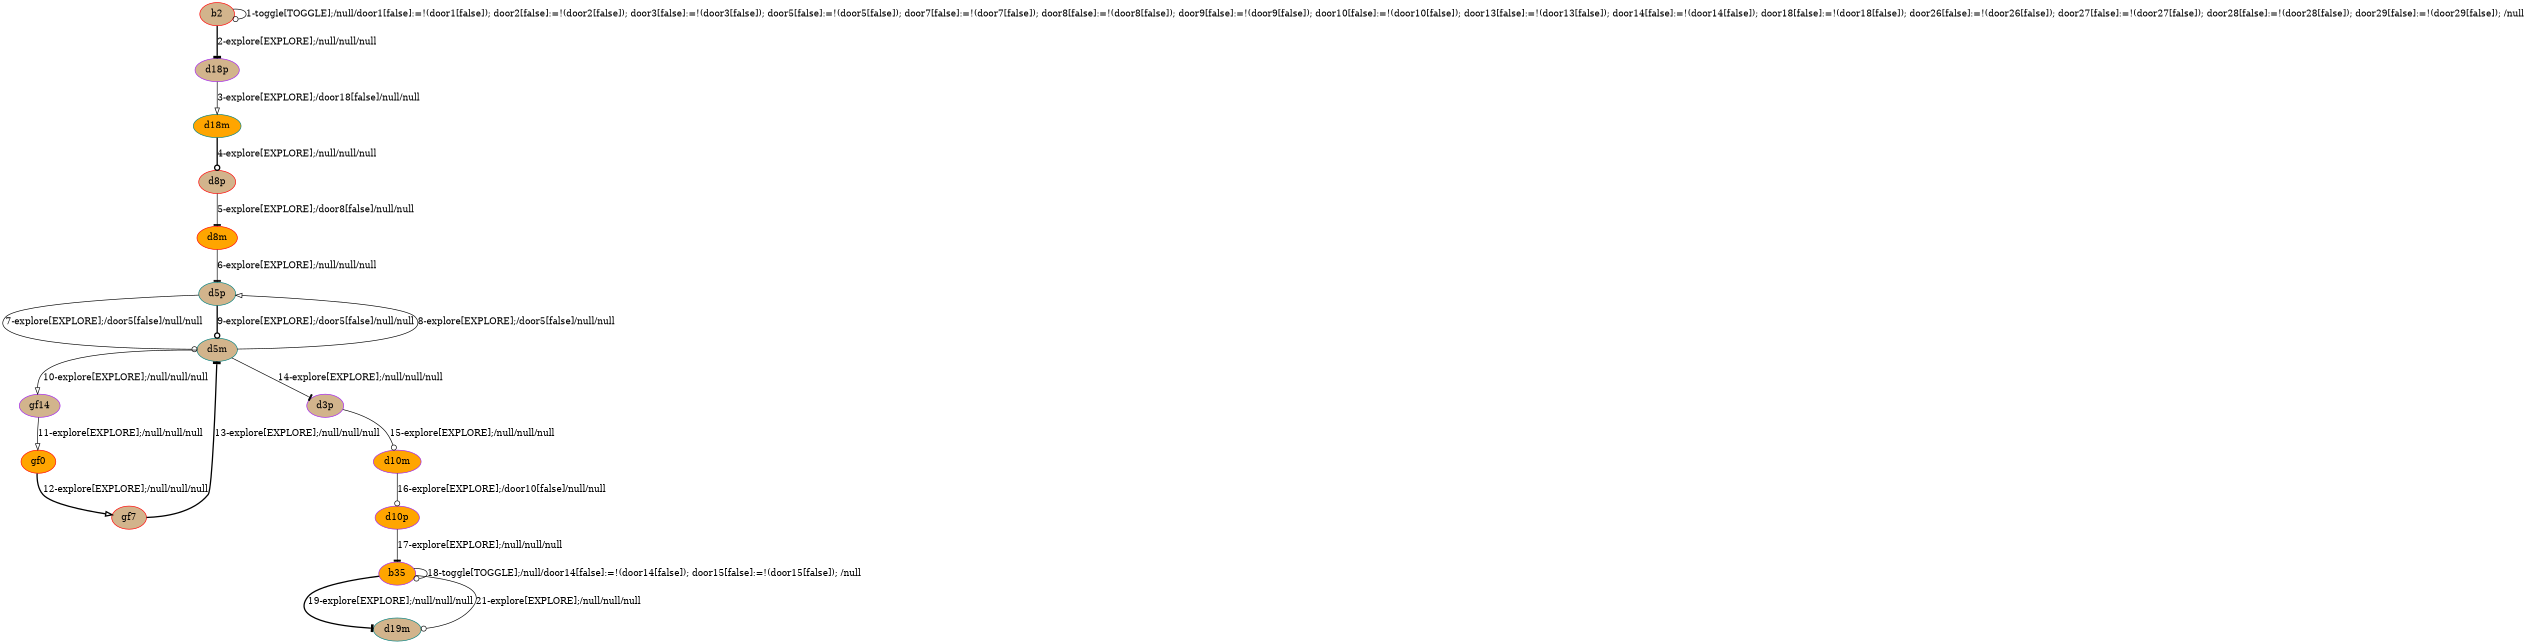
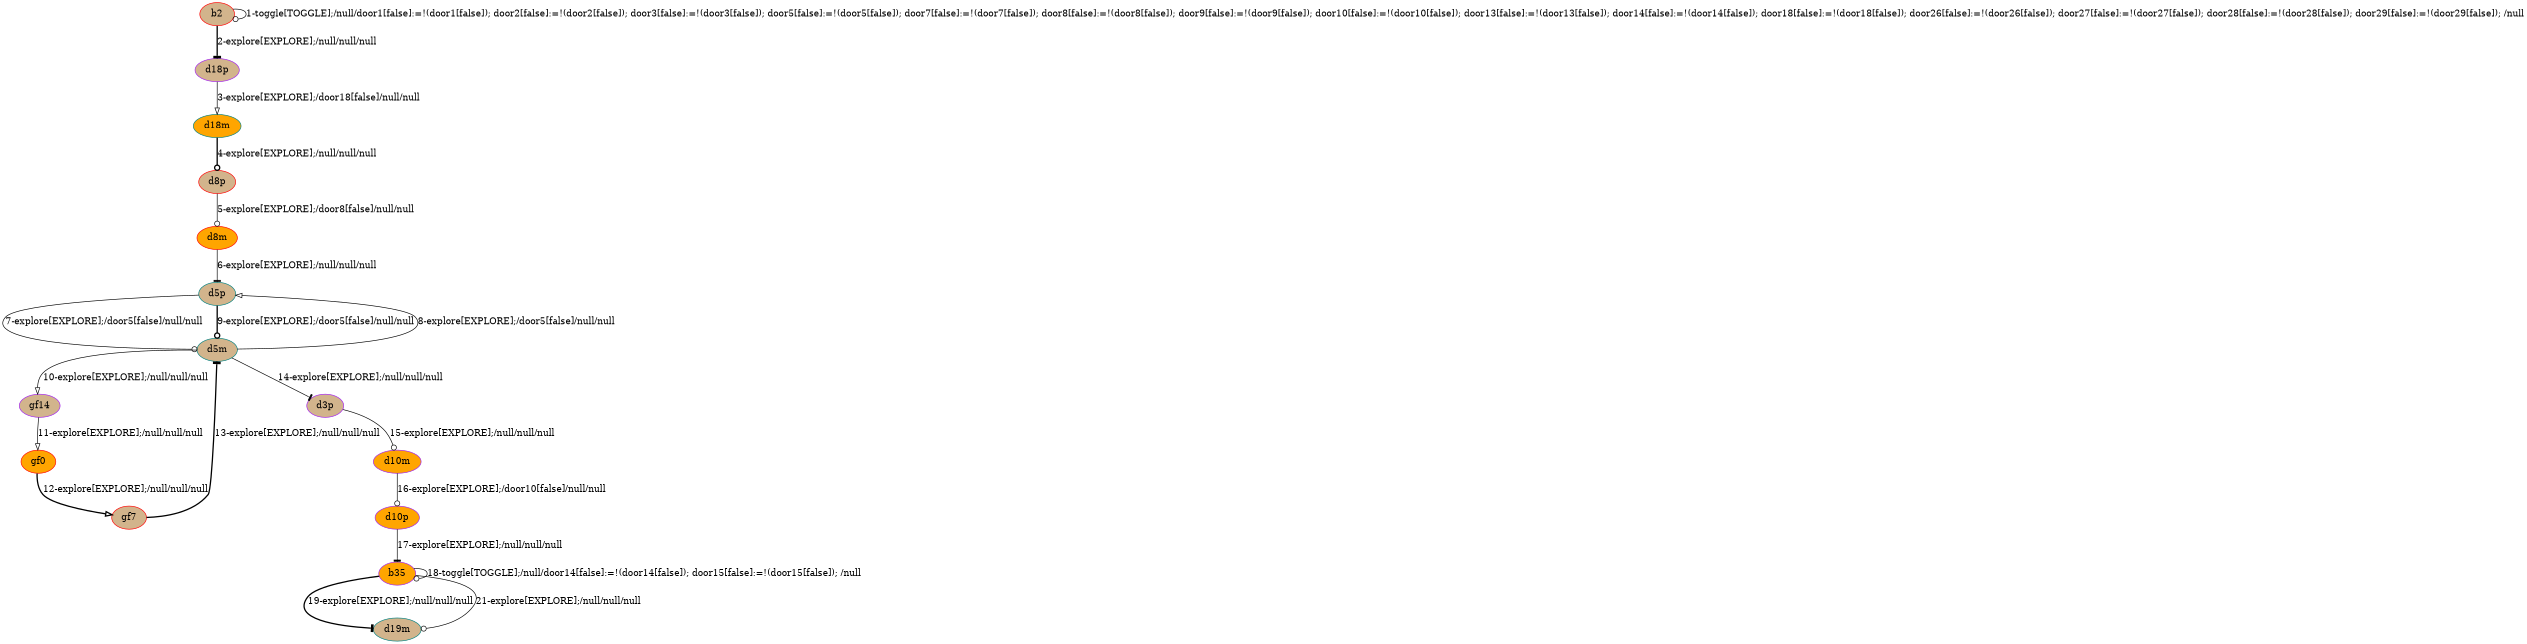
(217, 208) -> (217, 207)
